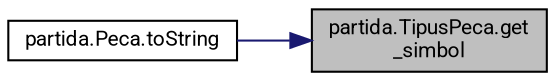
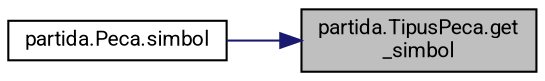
(123, 41) -> (117, 41)
